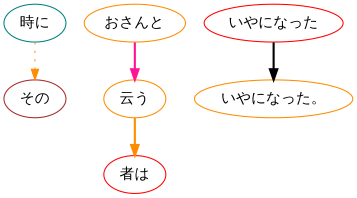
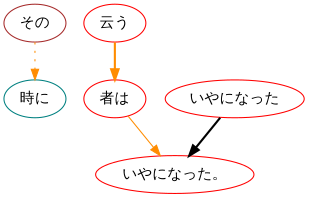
(135, 23) -> none
(35, 56) -> (35, 56)
(135, 99) -> (115, 23)
(274, 99) -> (175, 175)
none -> (141, 132)
